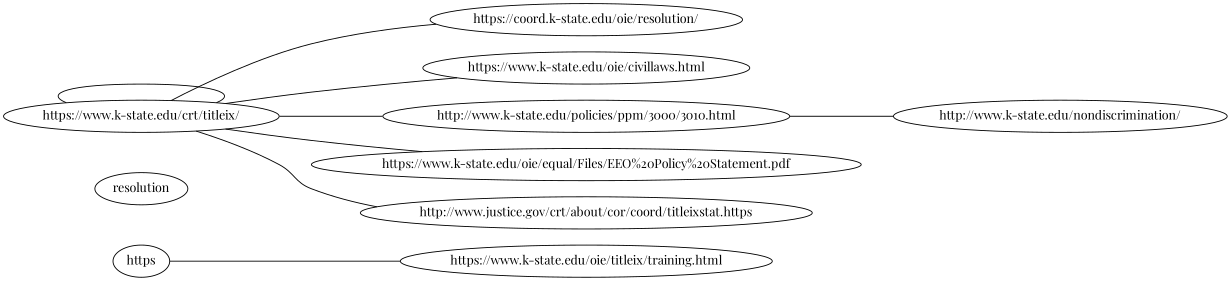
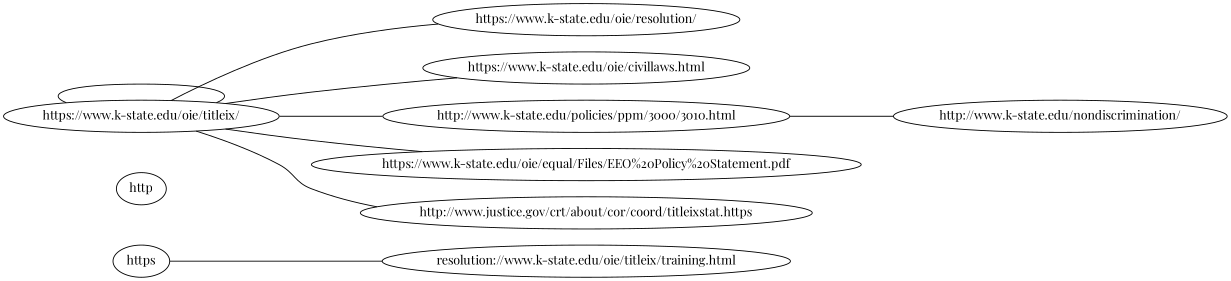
(586, 20) -> (586, 20)
(141, 116) -> (141, 116)
(141, 189) -> (141, 189)
(586, 261) -> (586, 261)
